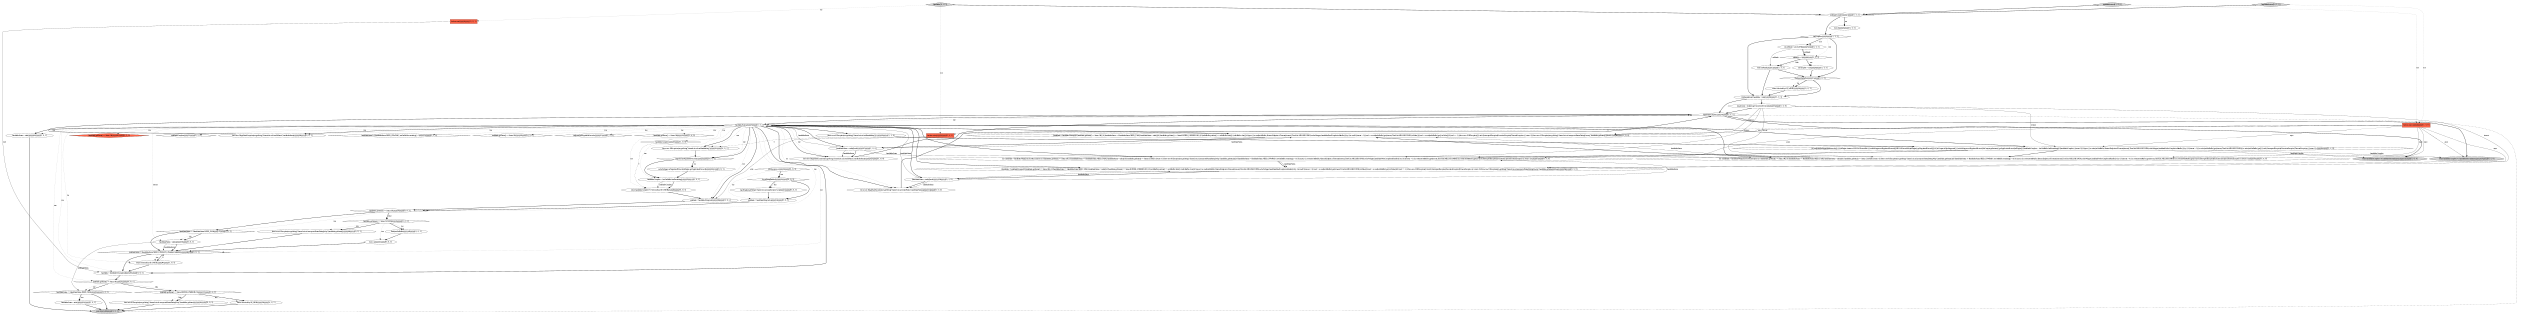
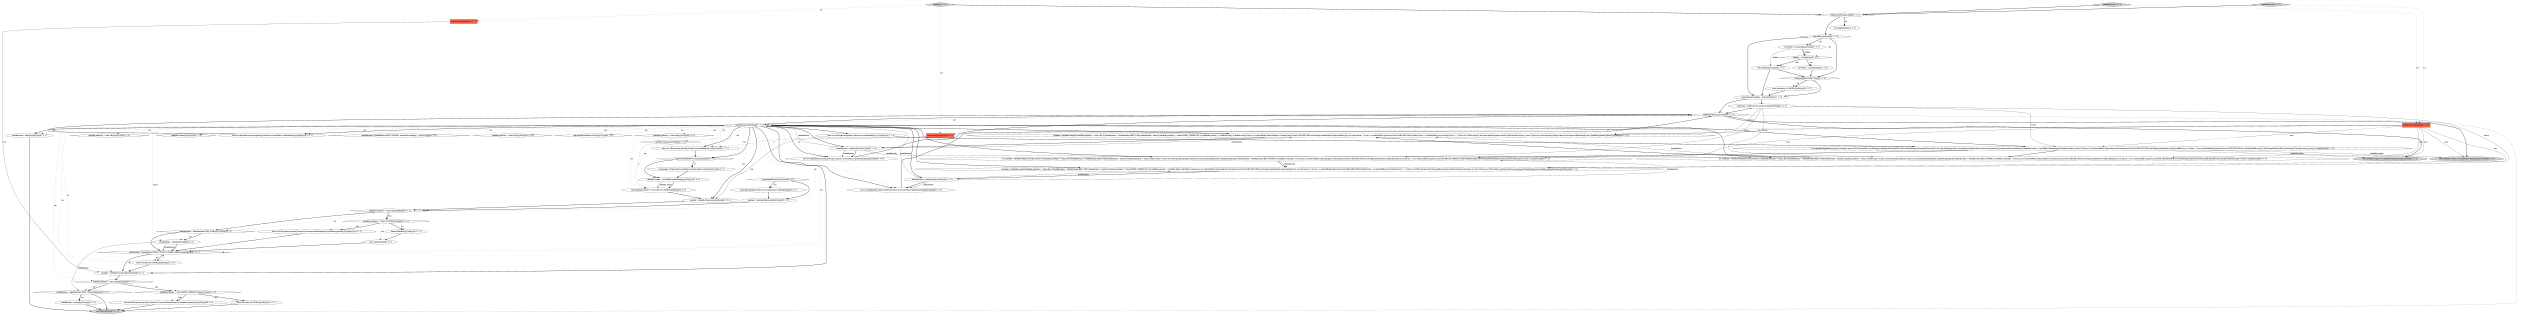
(109, 136) -> (109, 136)
(782, 169) -> none
